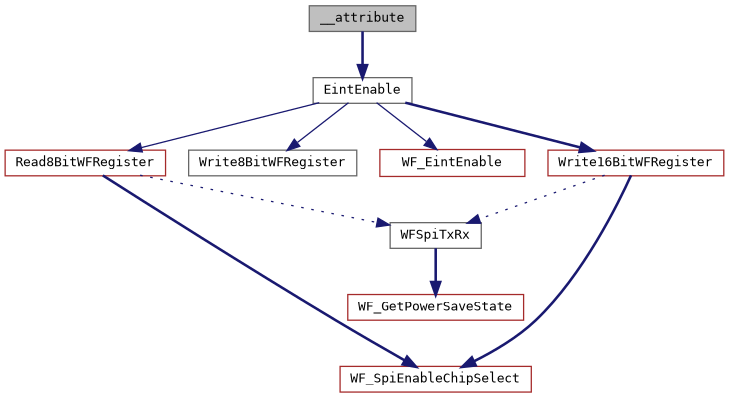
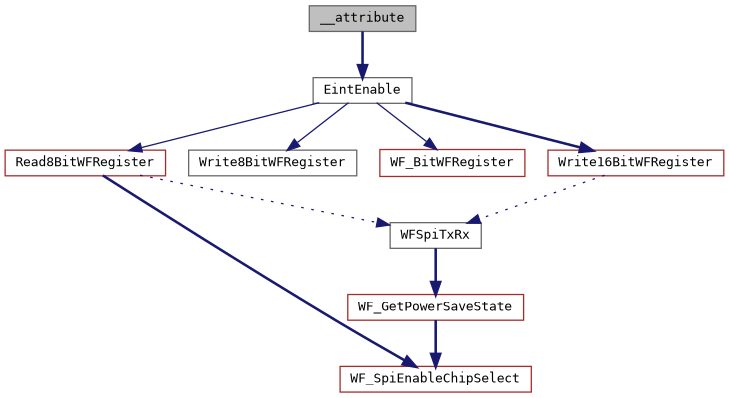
(452, 163) -> (452, 163)
(569, 283) -> (436, 337)
